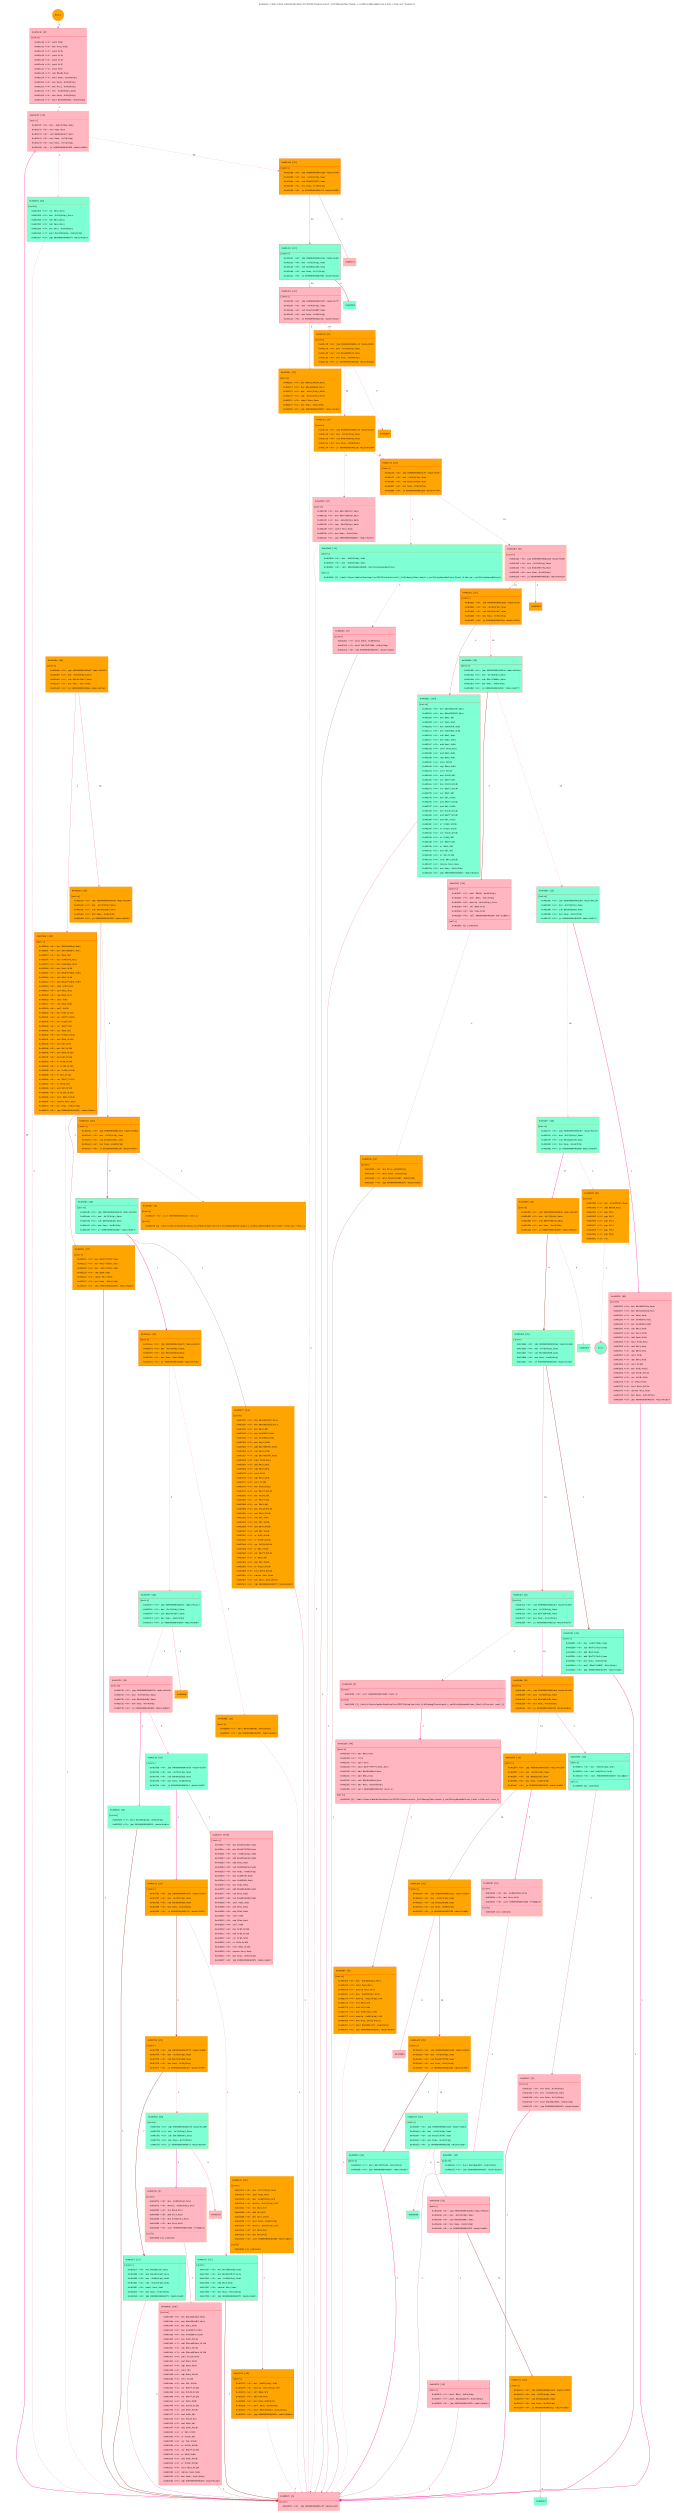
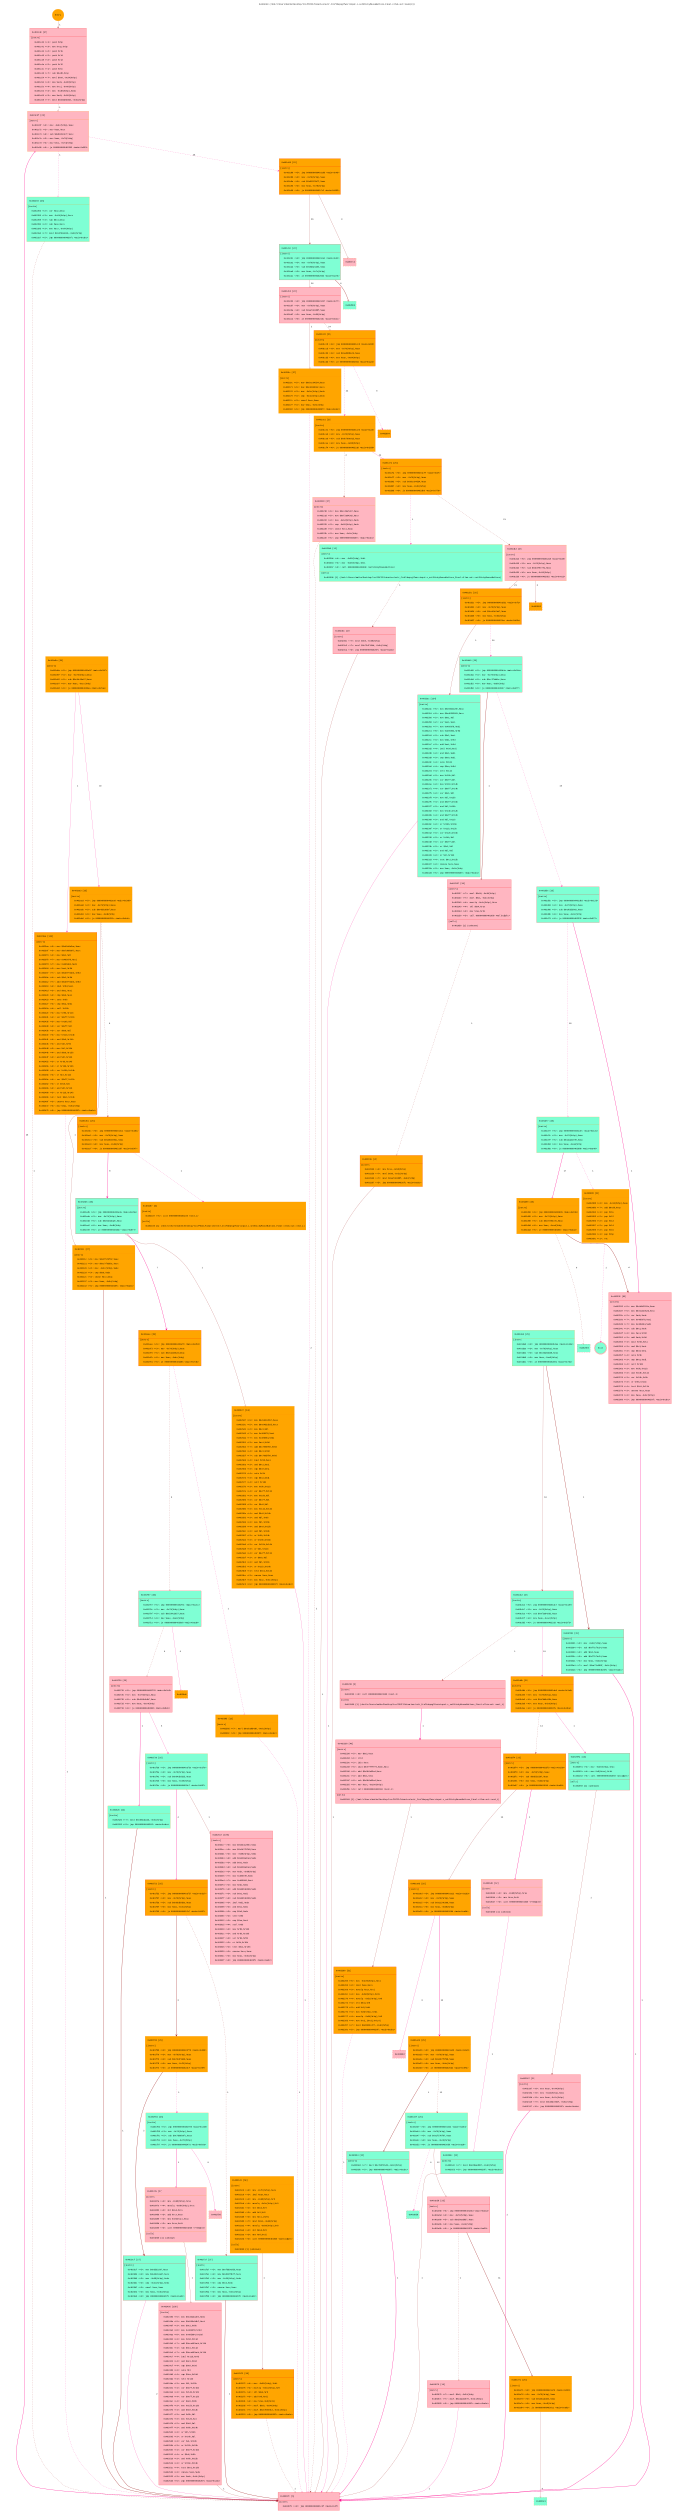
(546, 1281) -> (609, 1247)
